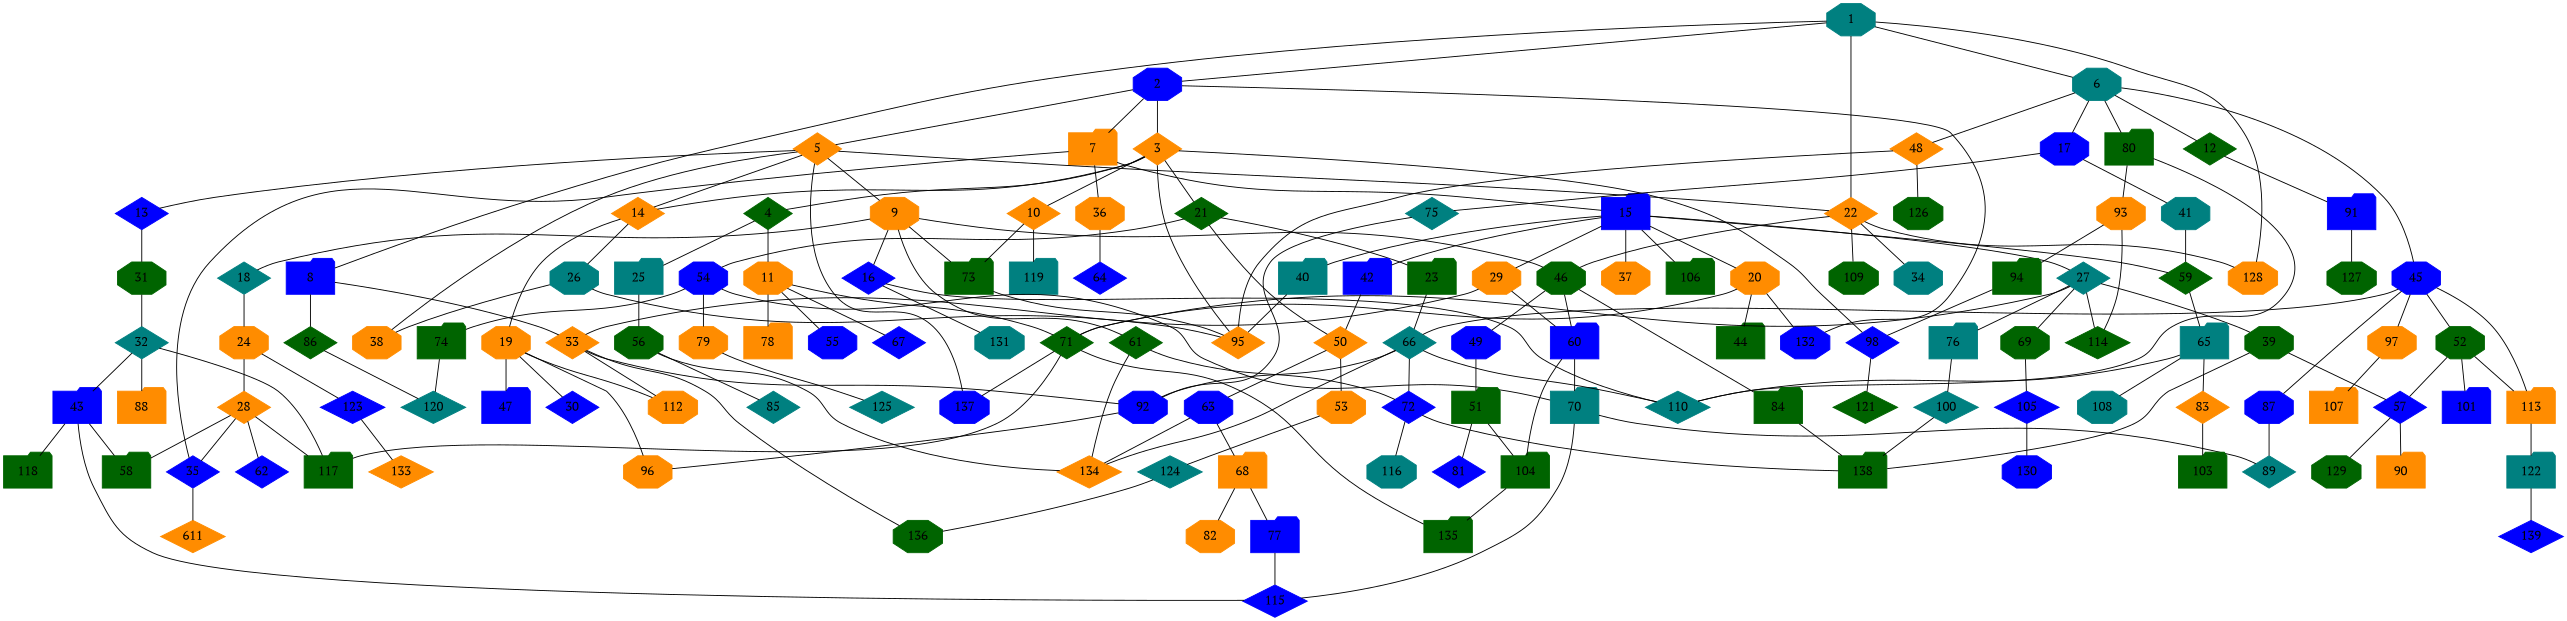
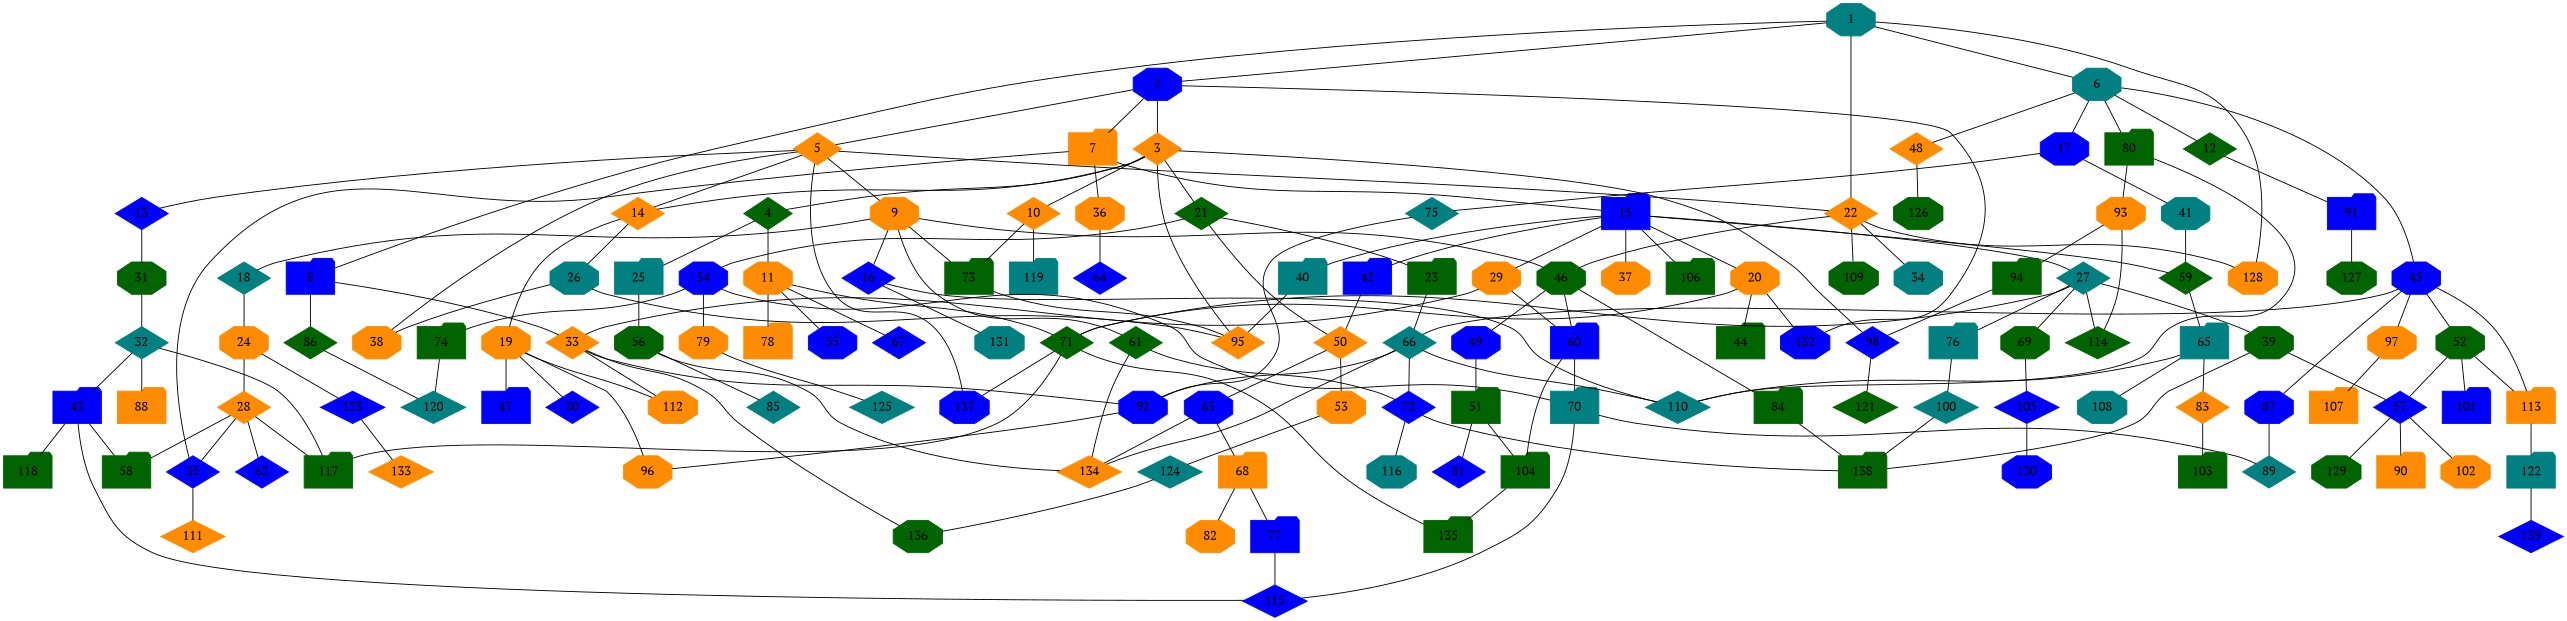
(1568, 173) -> none
none -> (2466, 472)
(193, 537) -> (193, 537)
